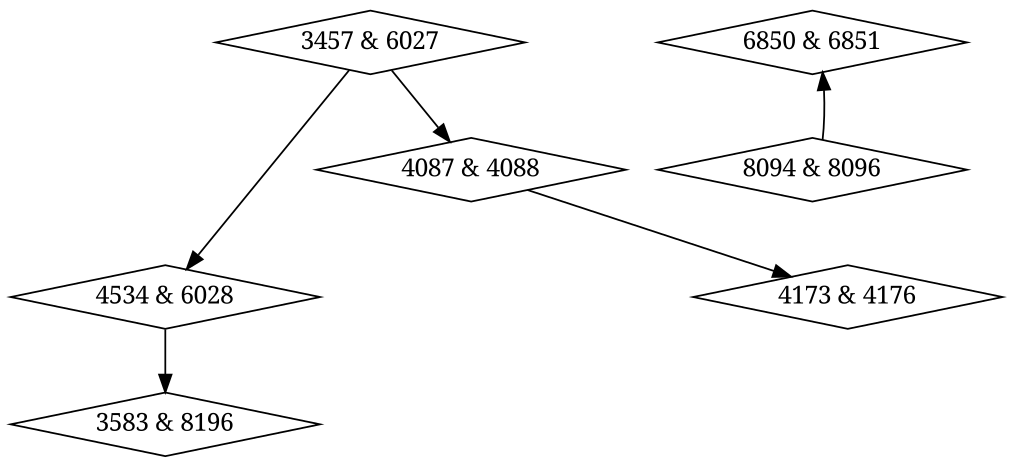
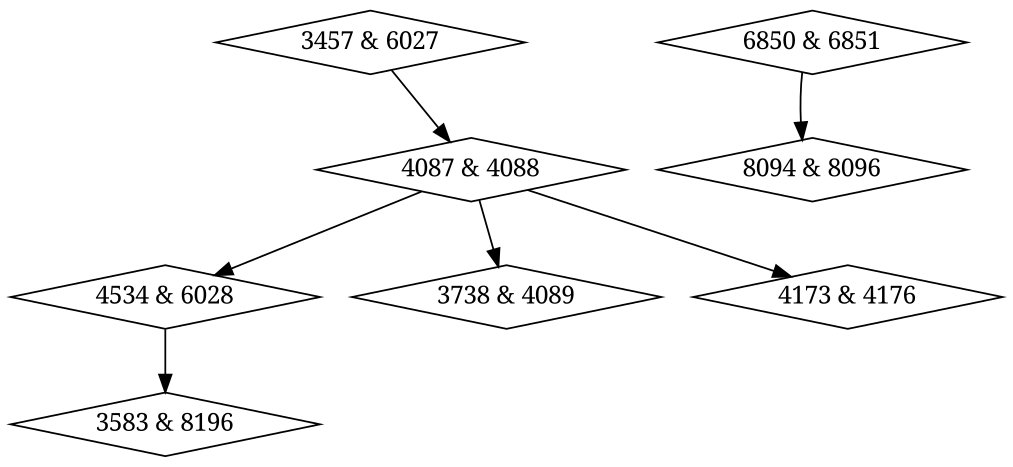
(824, 115) -> (801, 97)
(274, 162) -> (326, 230)
none -> (507, 297)
